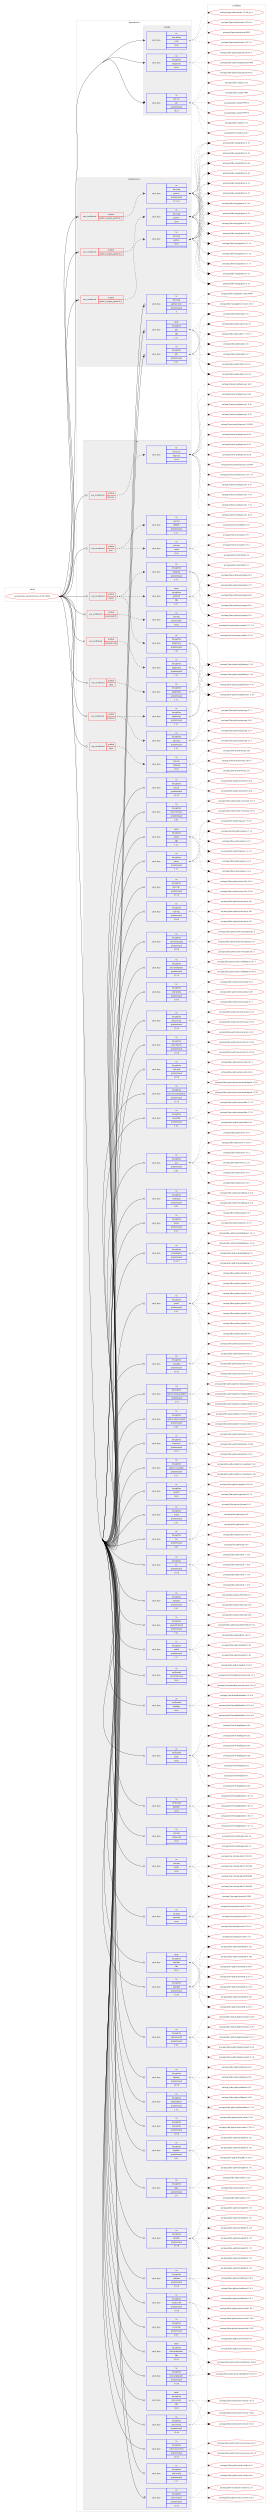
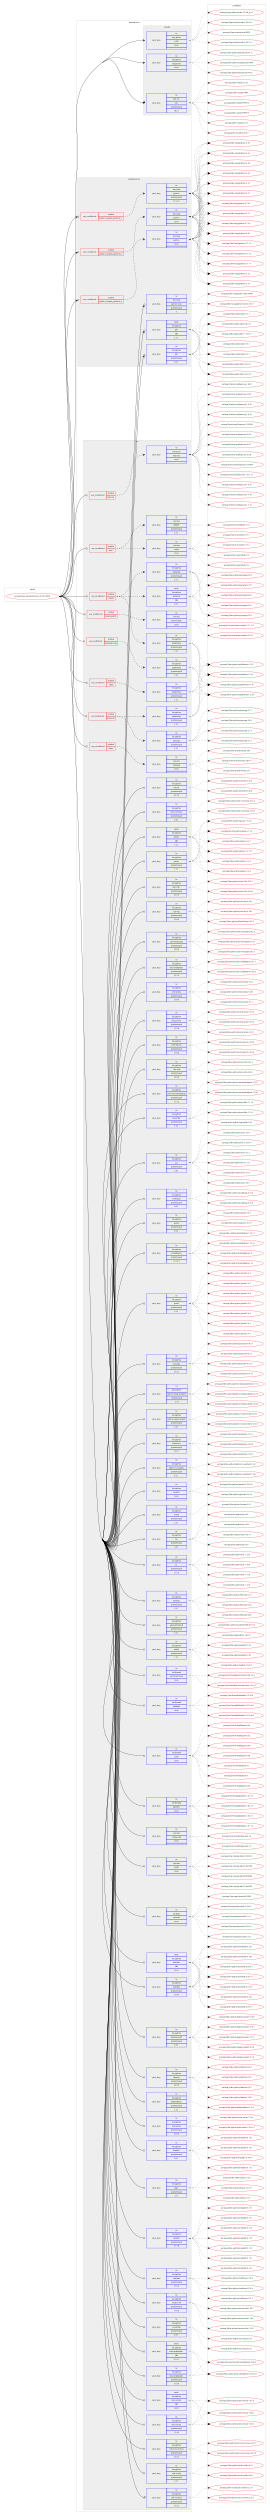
(237, 515) -> none
(237, 922) -> (237, 922)
